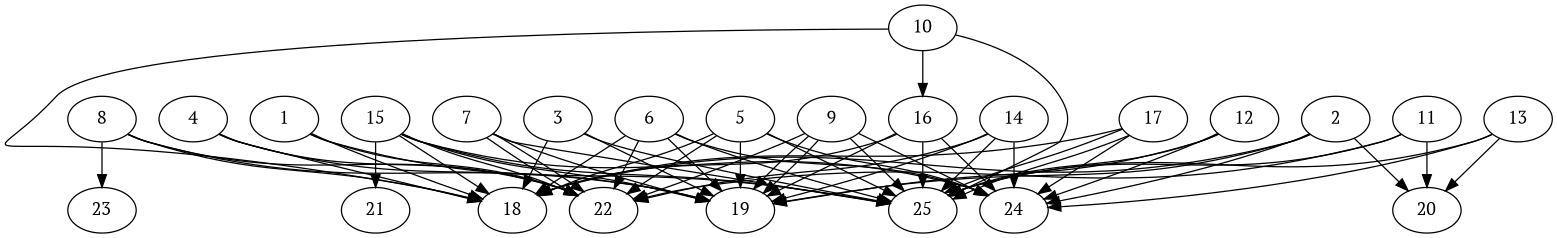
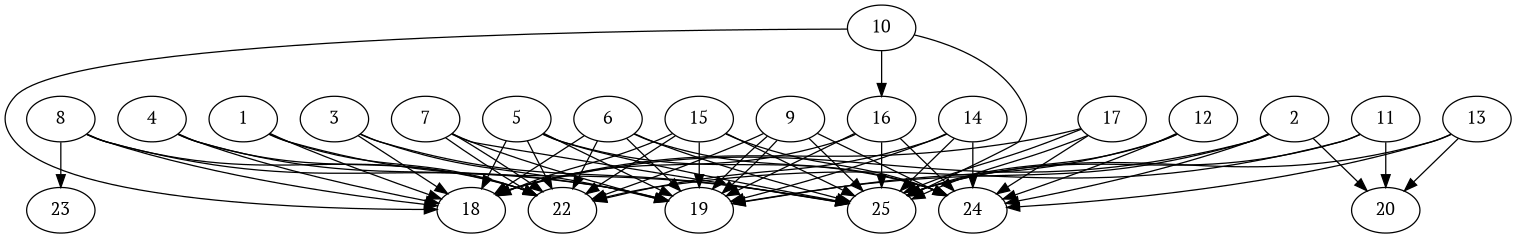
(376, 210) -> none
